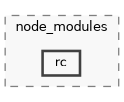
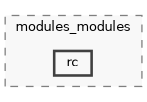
(62, 28) -> (74, 28)
